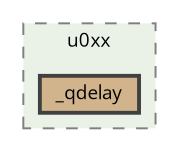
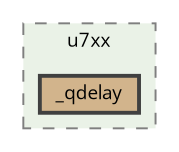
(89, 42) -> (89, 42)
